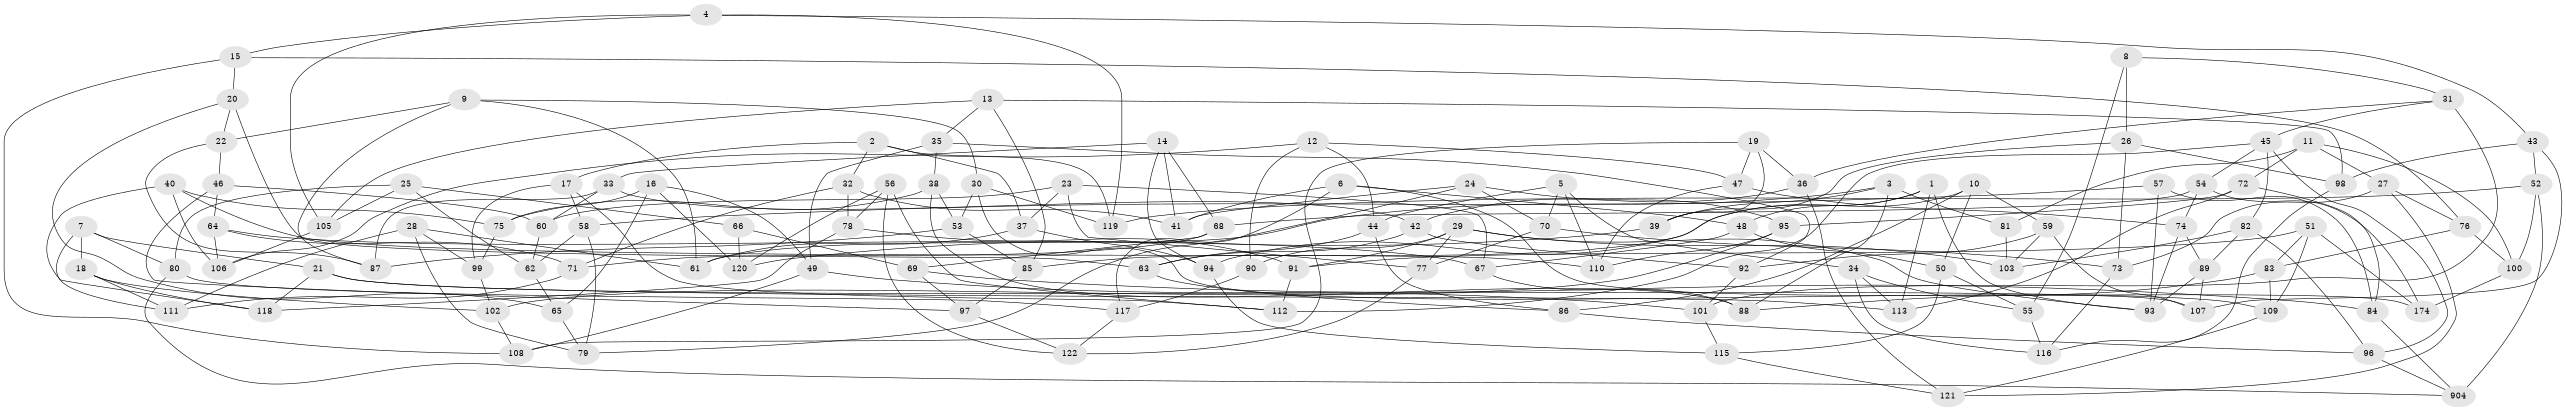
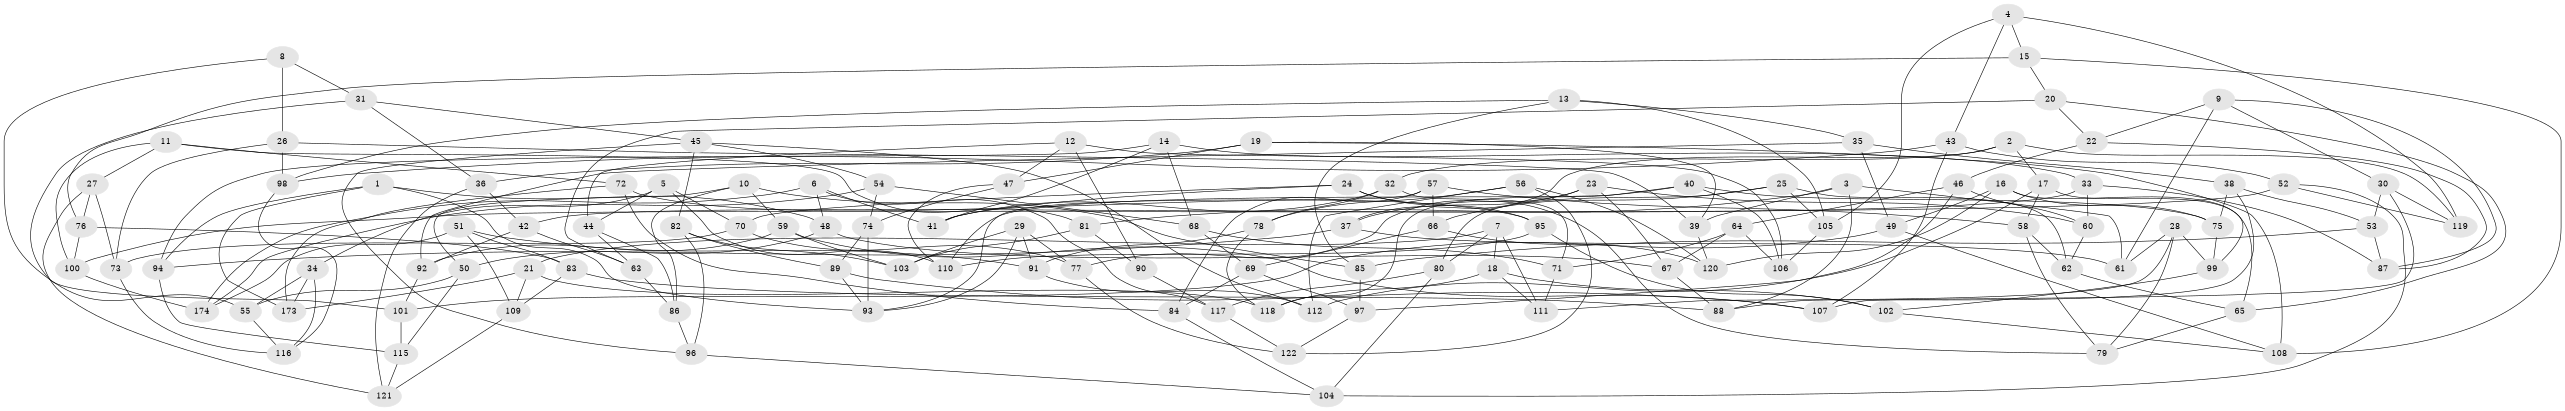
none -> (1433, 206)
(1355, 248) -> (1113, 248)
(1900, 312) -> (289, 312)
(2459, 396) -> (1327, 396)
